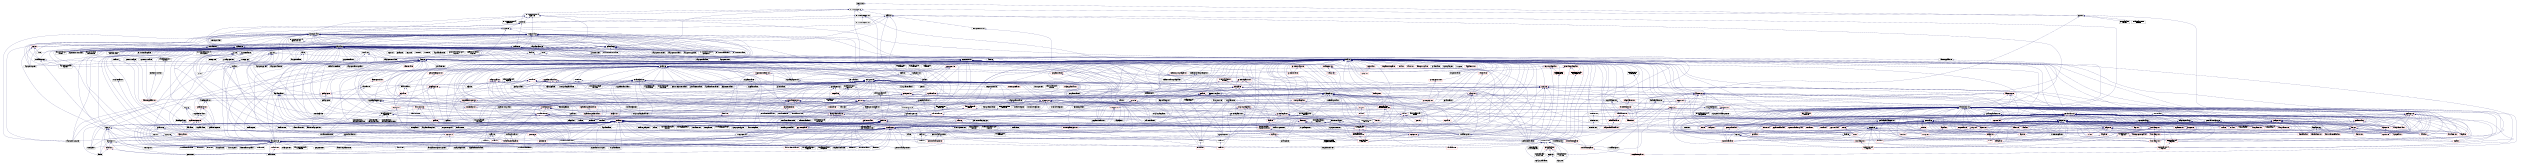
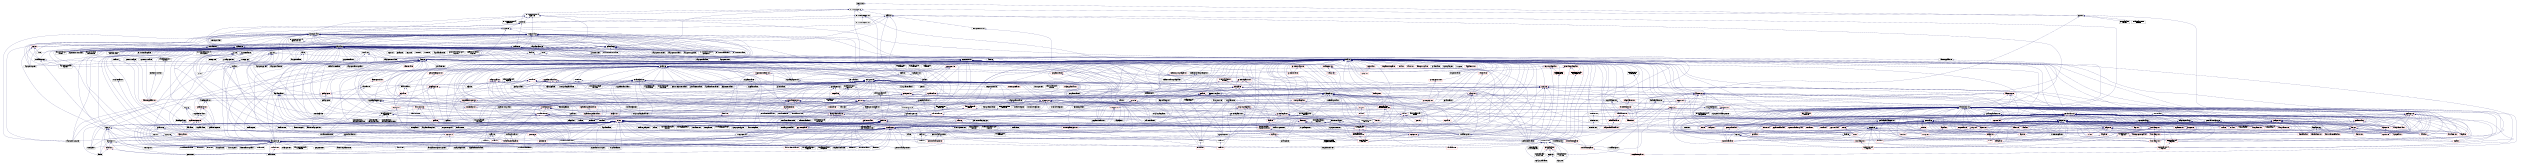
(619, 121) -> (619, 121)
(299, 128) -> (299, 128)
